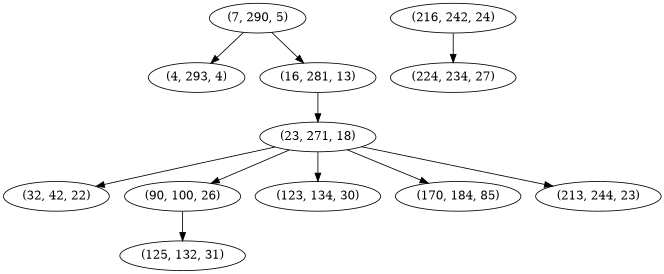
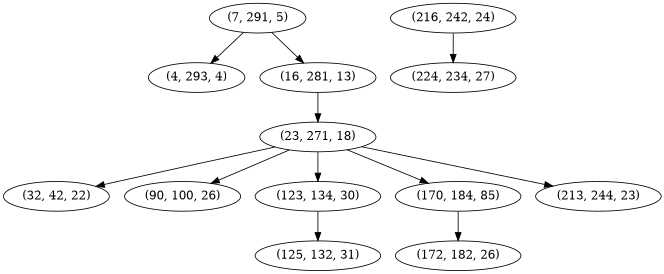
(258, 18) -> (258, 18)
(183, 222) -> (318, 222)
none -> (458, 256)
